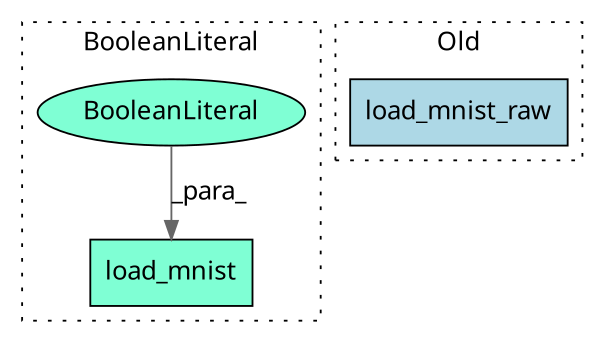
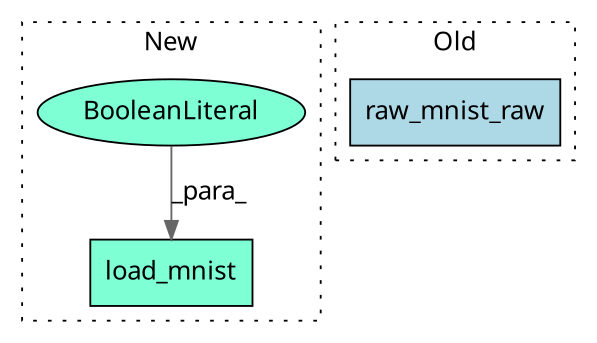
(171, 43) -> (171, 43)
(459, 112) -> (455, 112)
